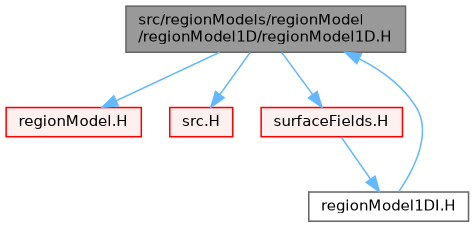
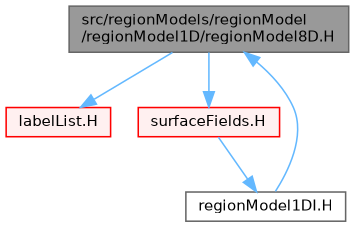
(266, 29) -> (209, 29)
(74, 122) -> none
(201, 122) -> (58, 122)
